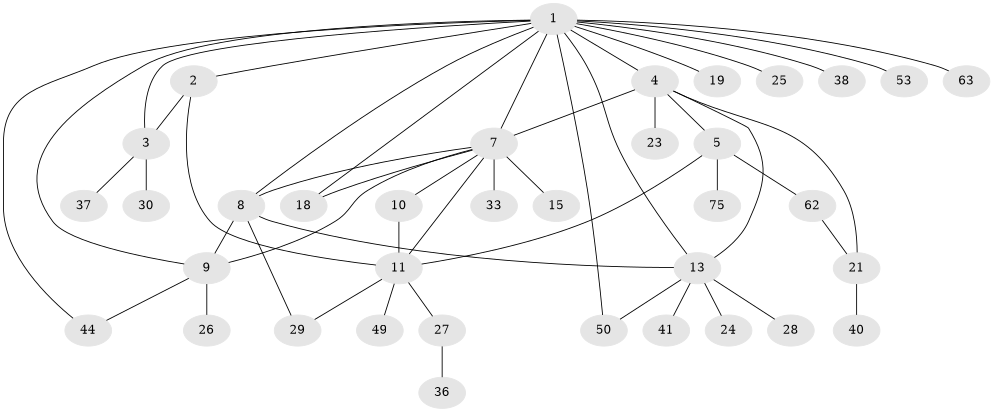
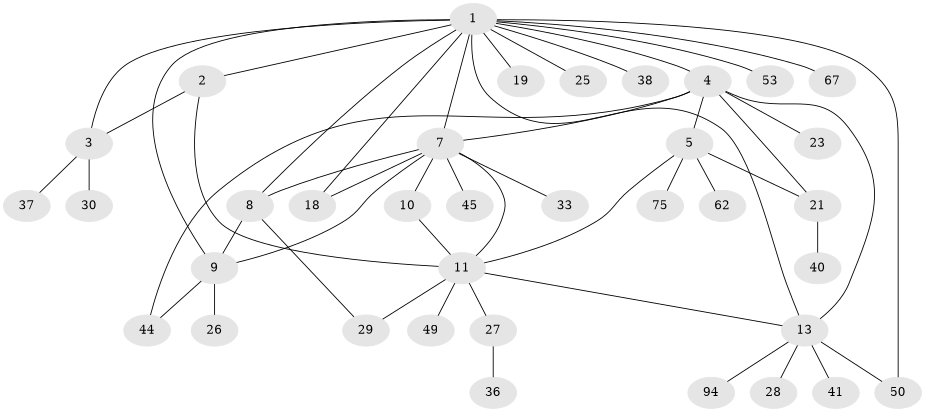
(148, 51) -> (375, 119)
(967, 81) -> (832, 81)
(556, 206) -> (470, 206)
(835, 237) -> (758, 177)
(444, 254) -> (633, 299)
(729, 331) -> (711, 393)
